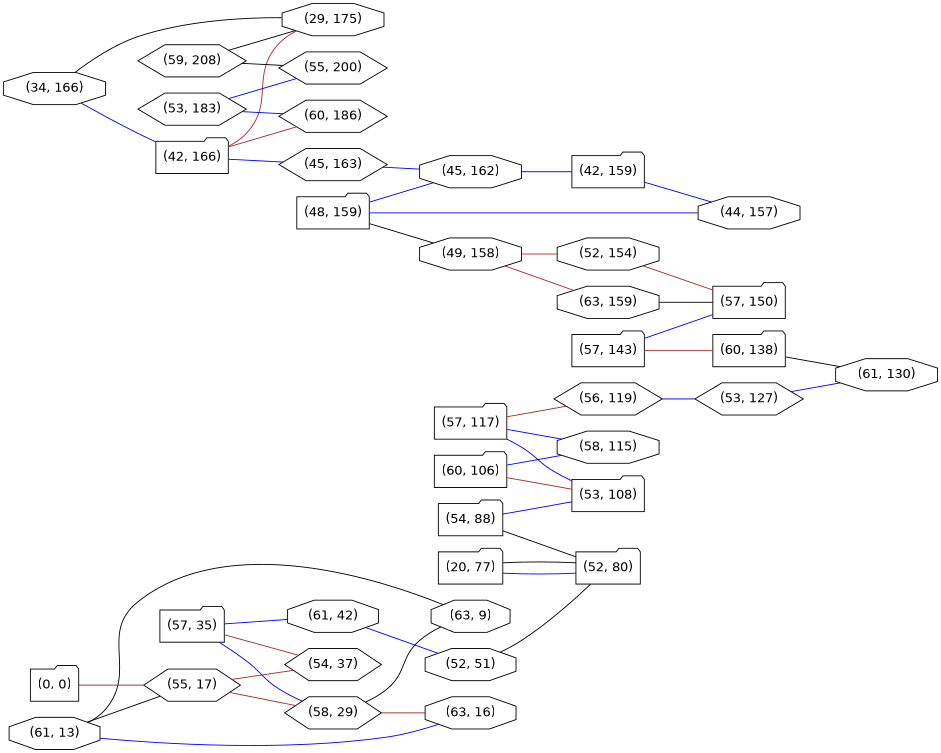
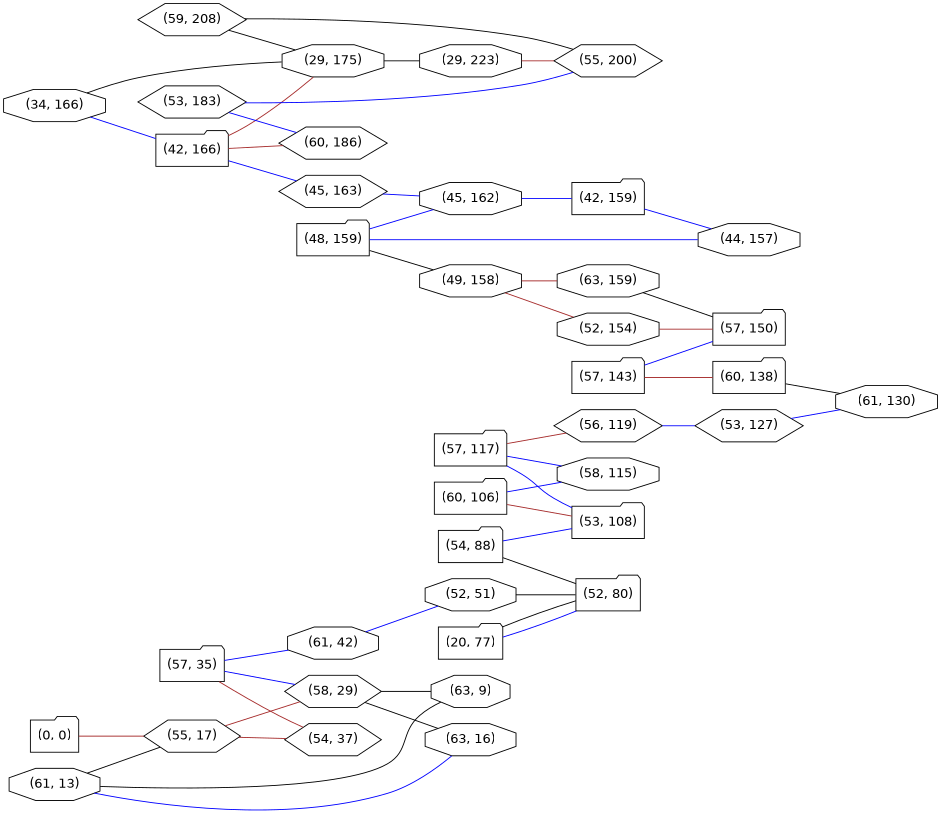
none -> (471, 61)
(403, 713) -> (402, 715)
